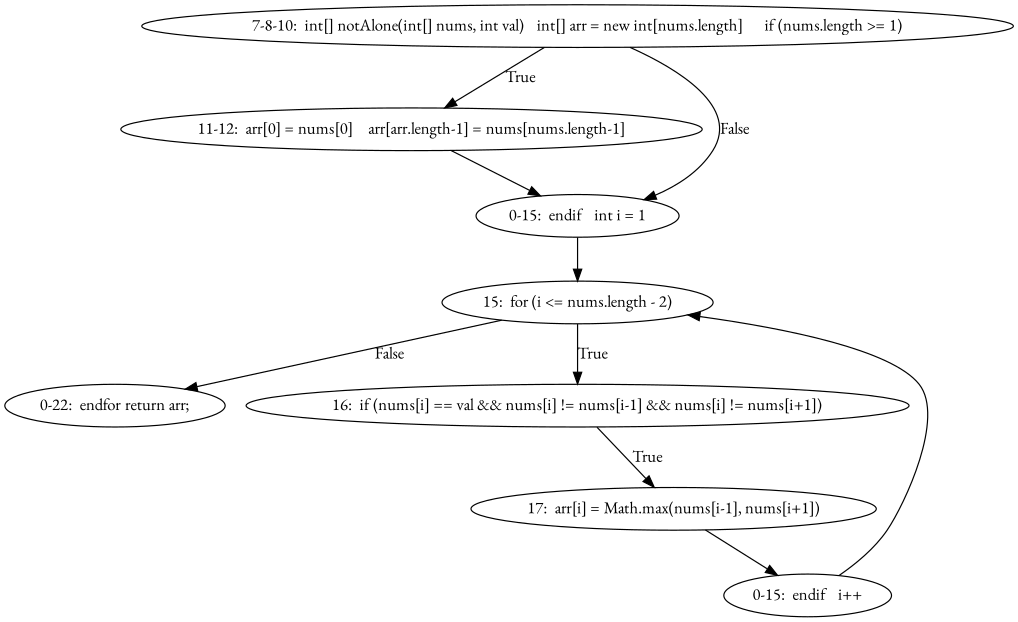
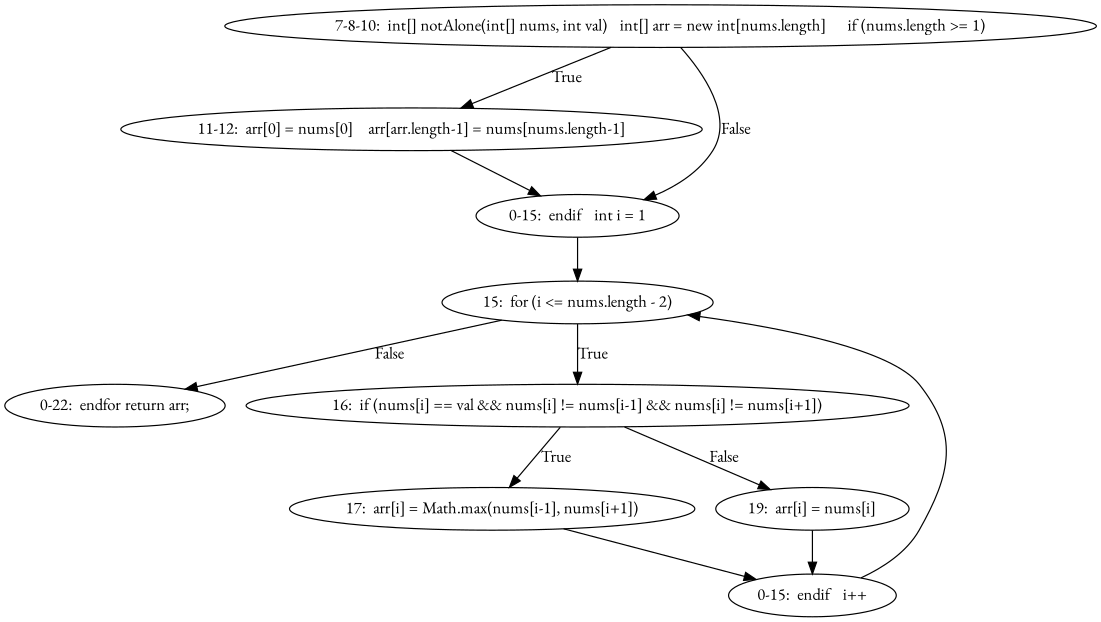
none -> (812, 509)
